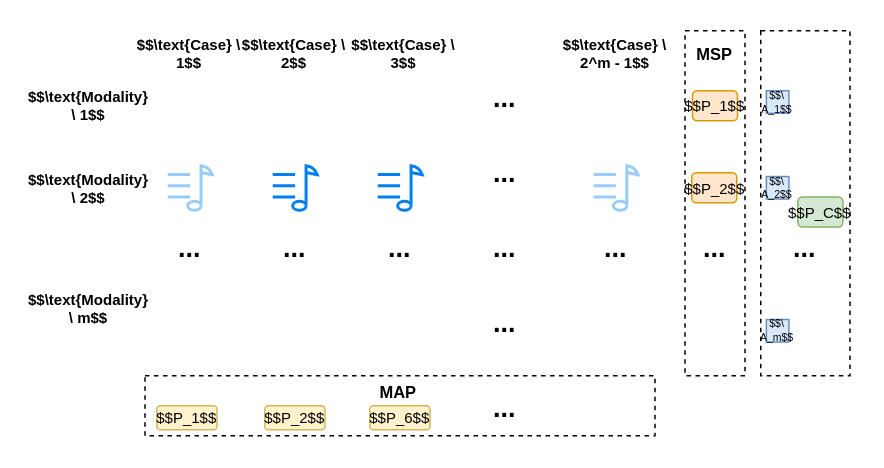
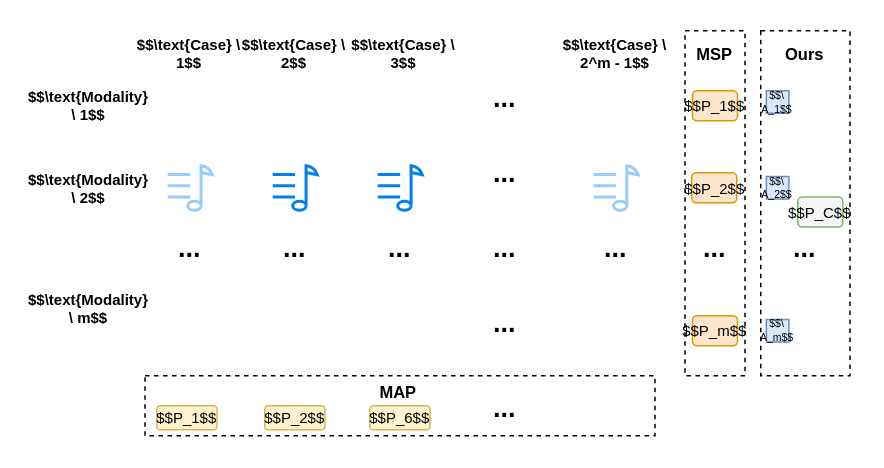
none -> (805, 55)
(820, 212) -> (820, 212)
none -> (715, 331)
